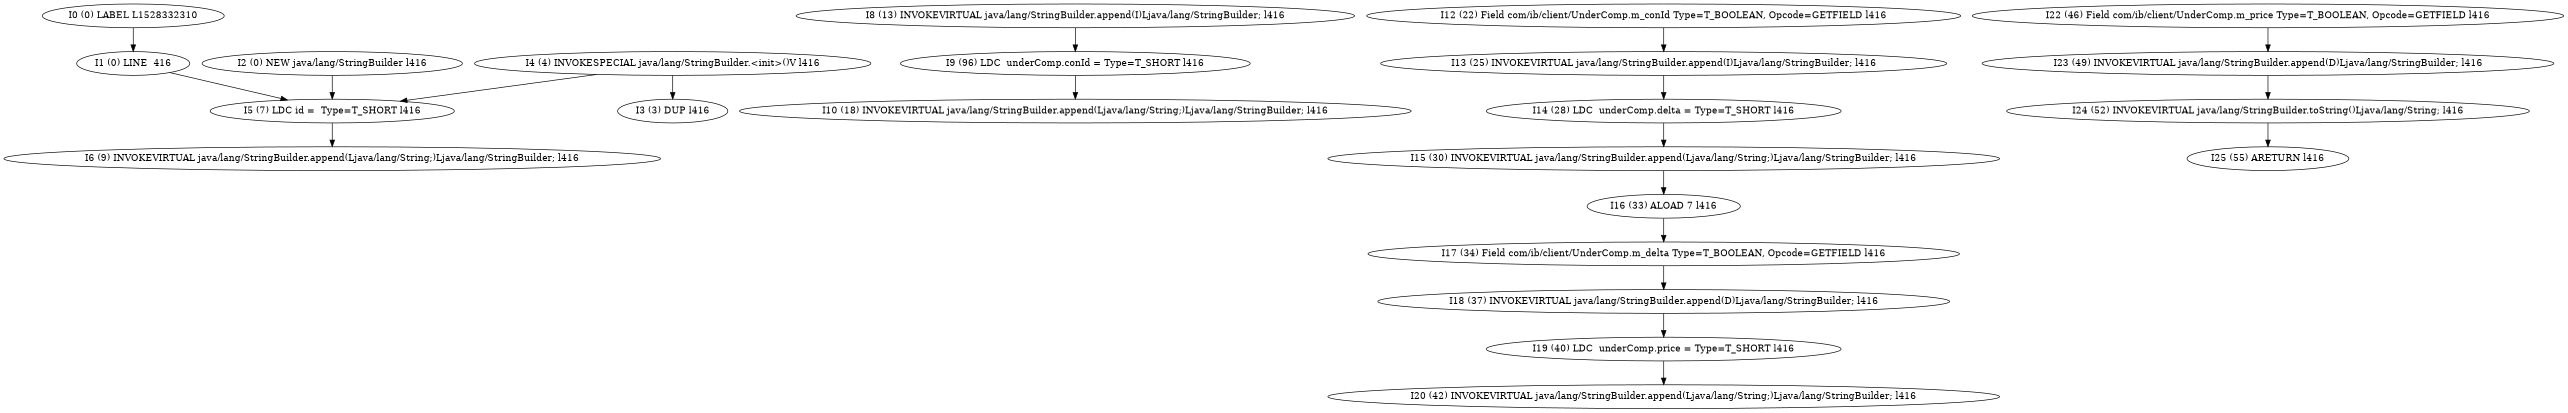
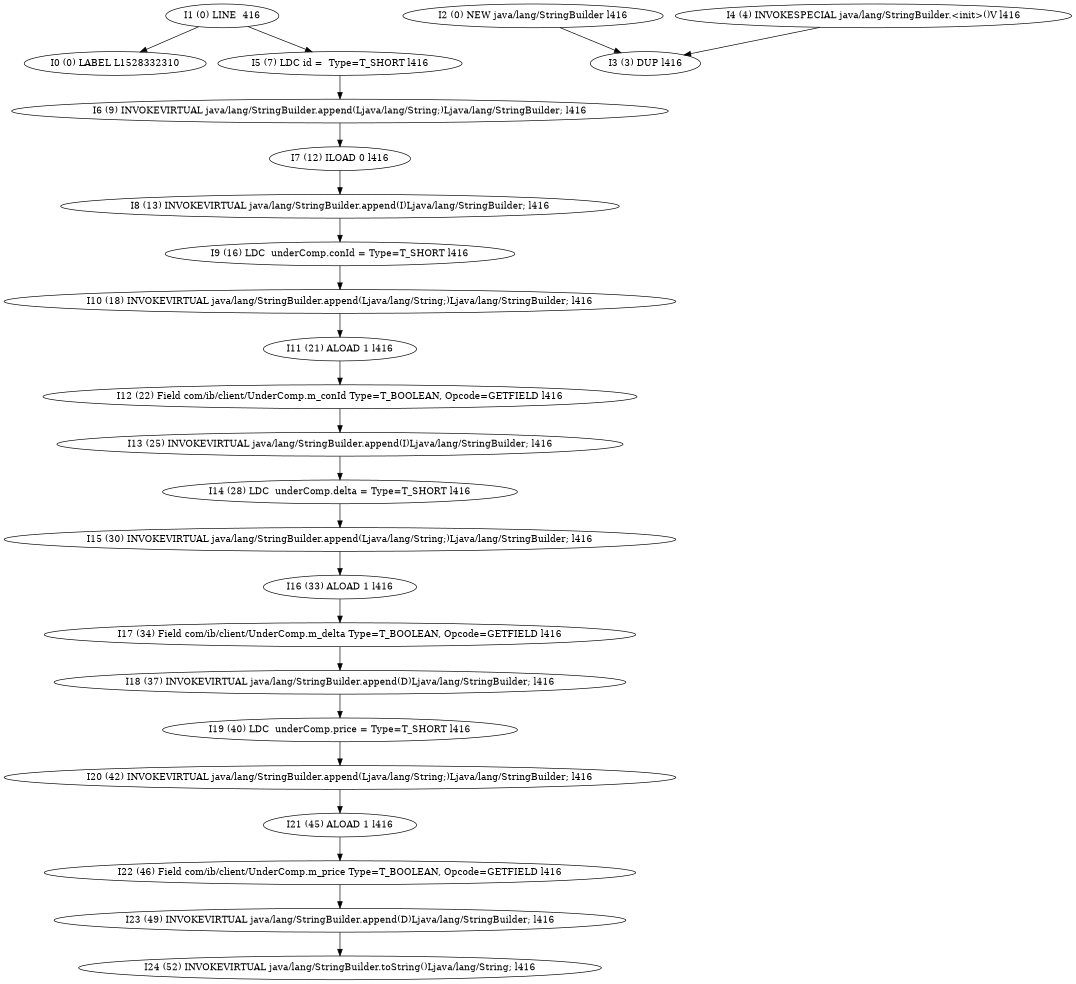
(133, 36) -> (172, 38)
(1075, 63) -> (340, 254)
(332, 84) -> (587, 39)
(502, 87) -> none
none -> (340, 159)
(2268, 159) -> none
(1664, 206) -> (340, 587)
none -> (340, 349)
none -> (340, 825)
